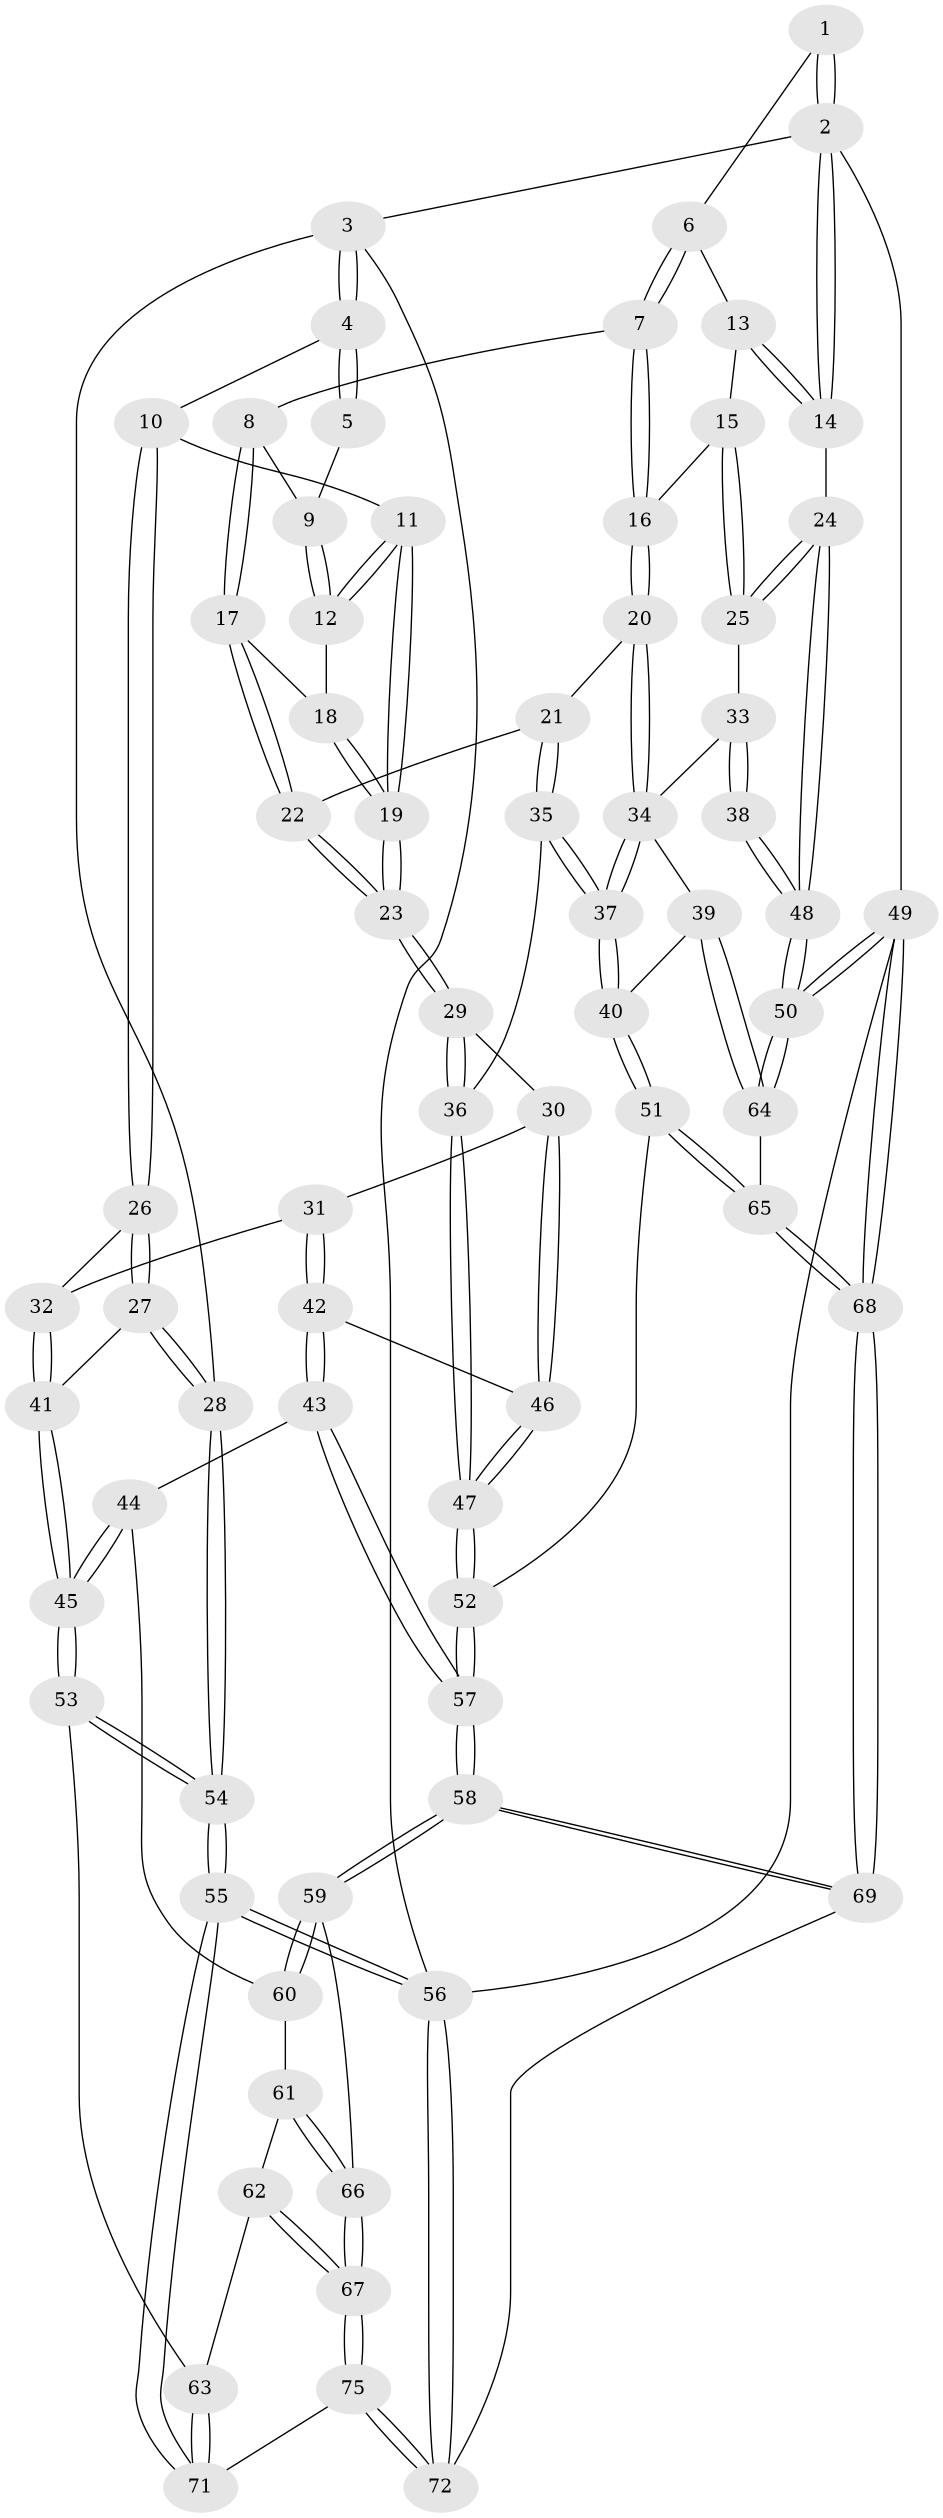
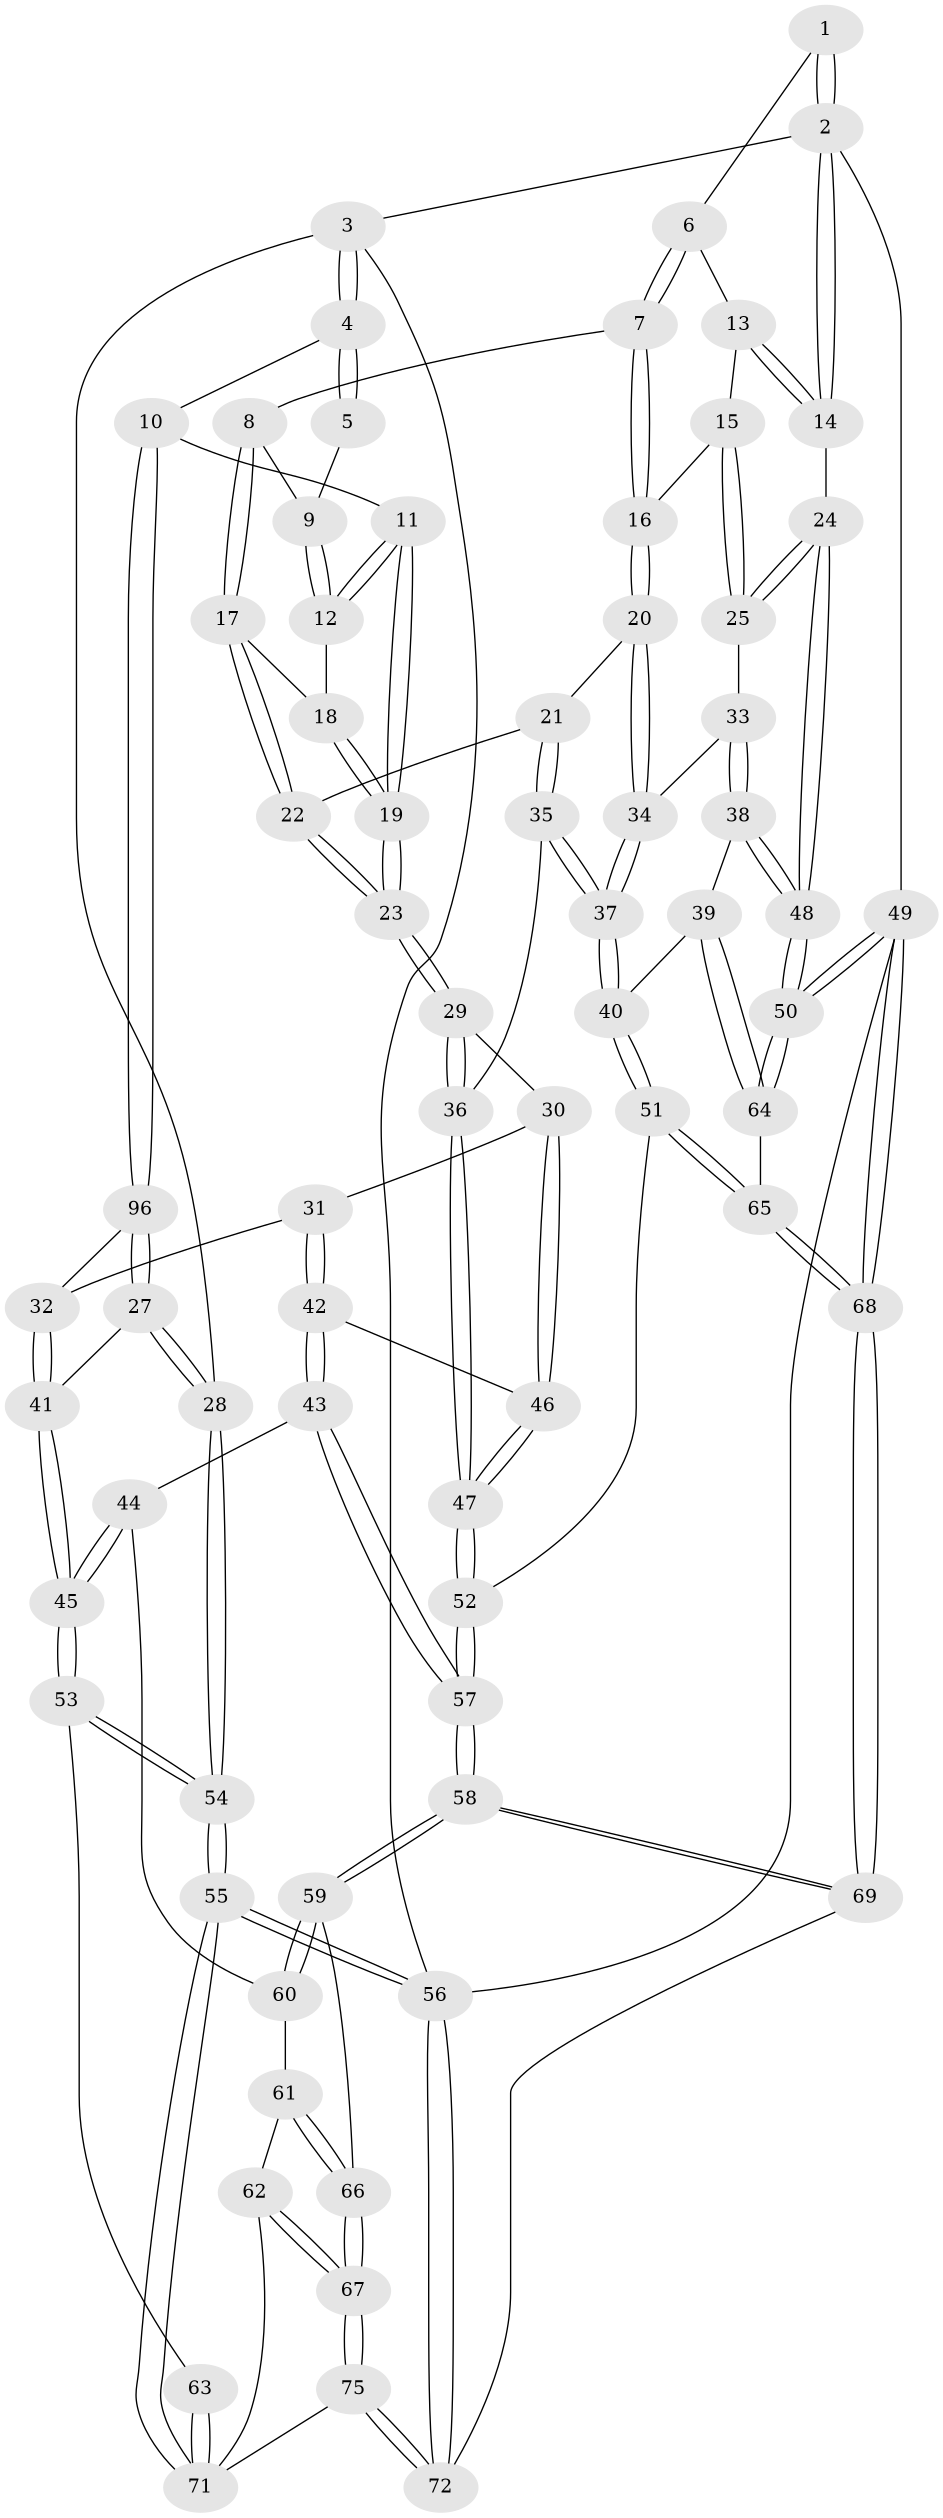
(672, 866) -> (722, 865)
(141, 1210) -> (141, 1210)
(228, 2291) -> (263, 2346)
